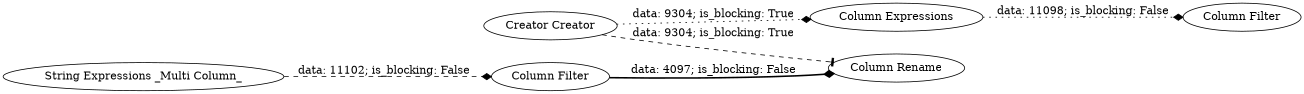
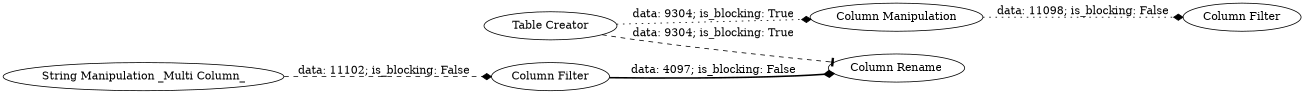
(896, 17) -> (896, 17)
(550, 26) -> (550, 26)
(143, 77) -> (143, 77)
